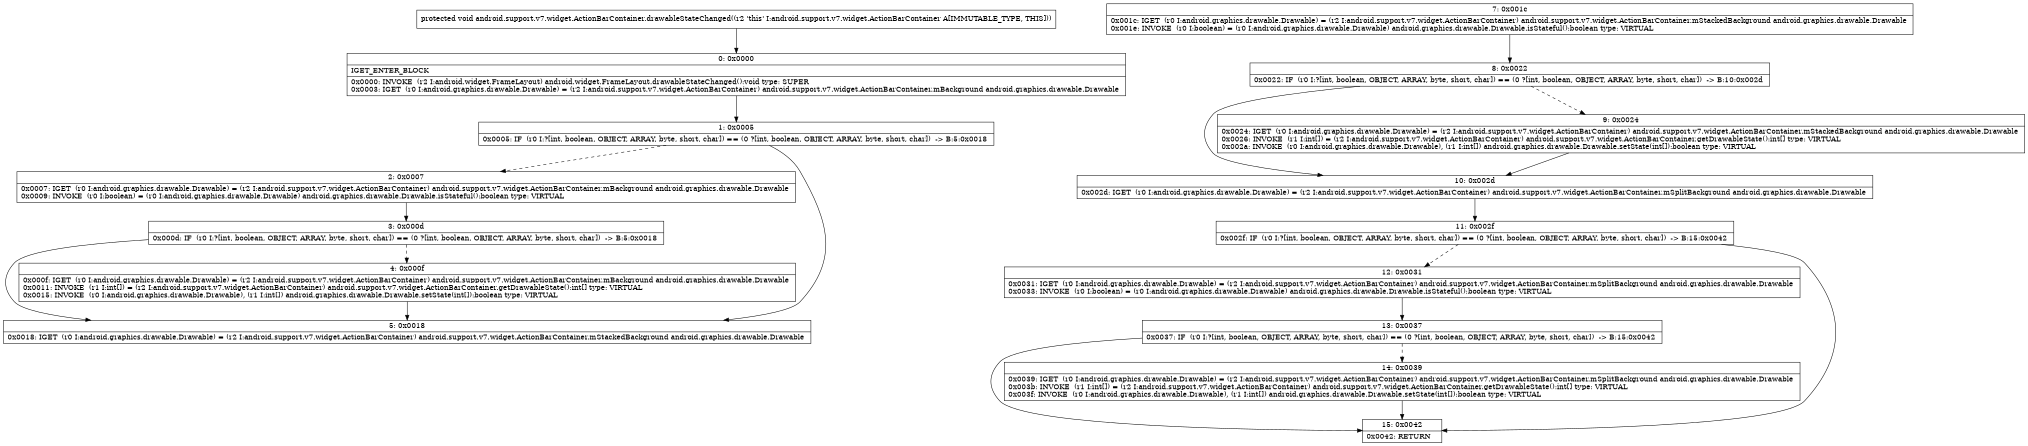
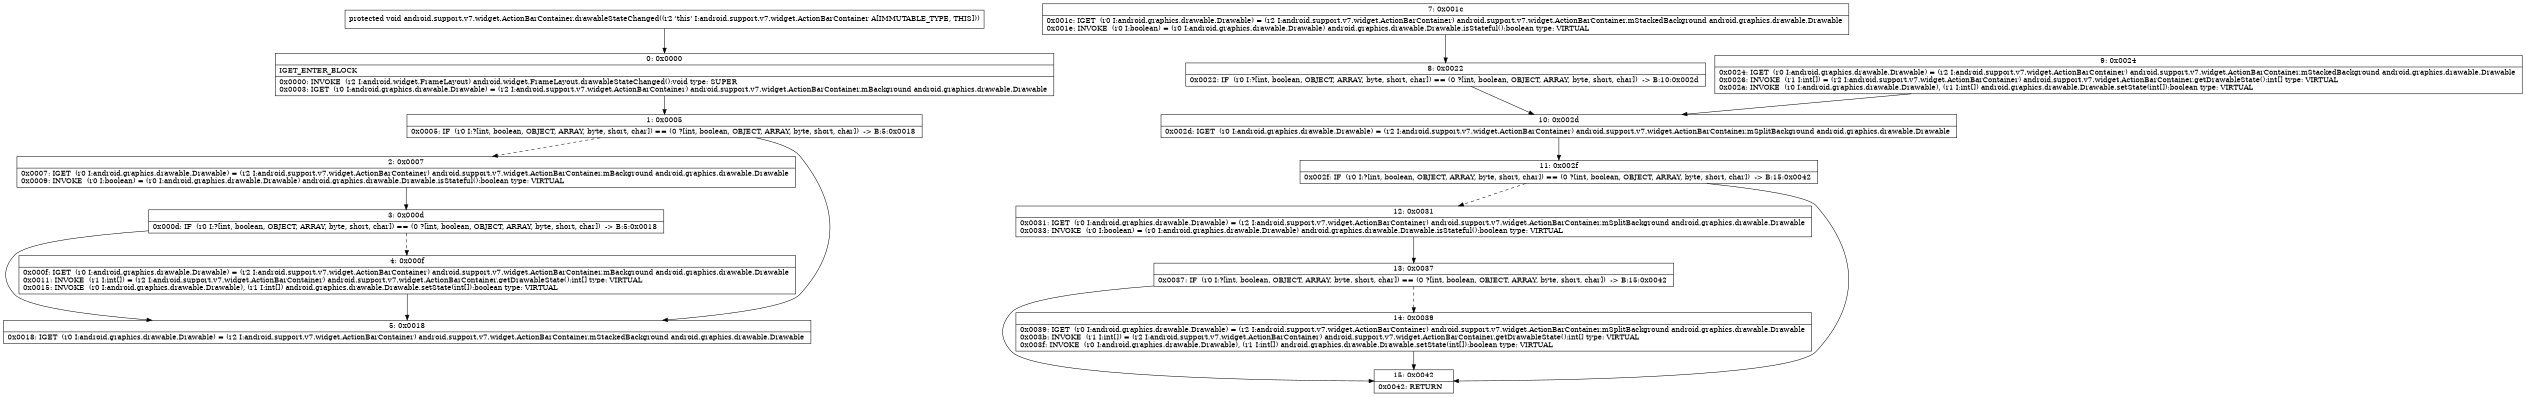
(1556, 99) -> none
